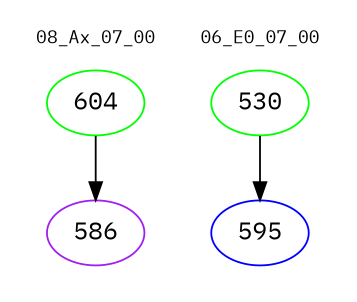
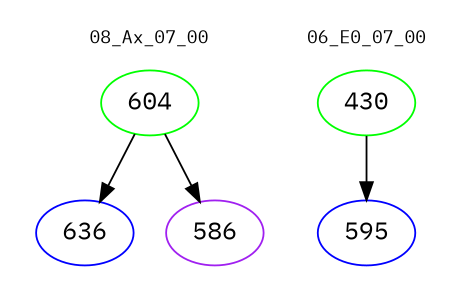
(260, 103) -> (367, 103)
none -> (85, 233)
